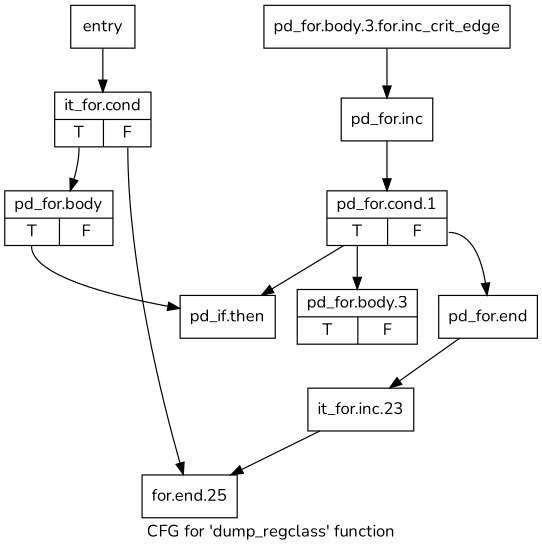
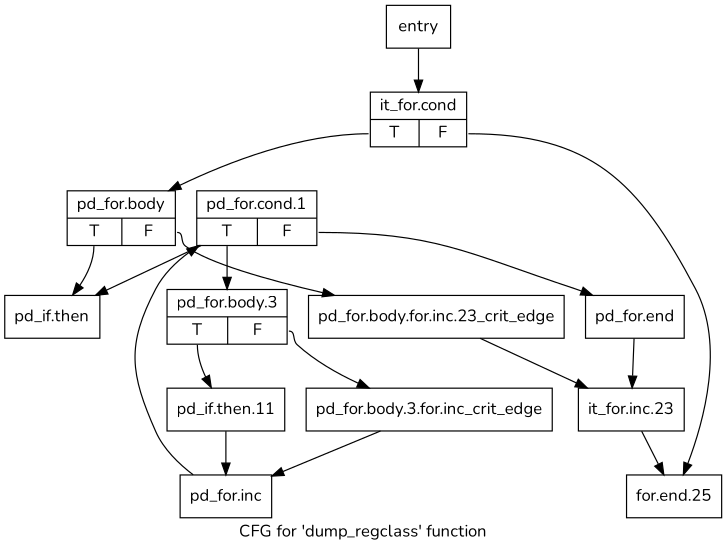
none -> (436, 317)
none -> (319, 362)
none -> (226, 410)
